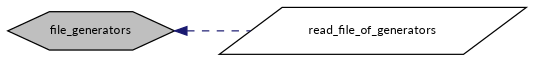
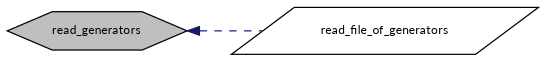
(91, 31) -> (97, 31)
